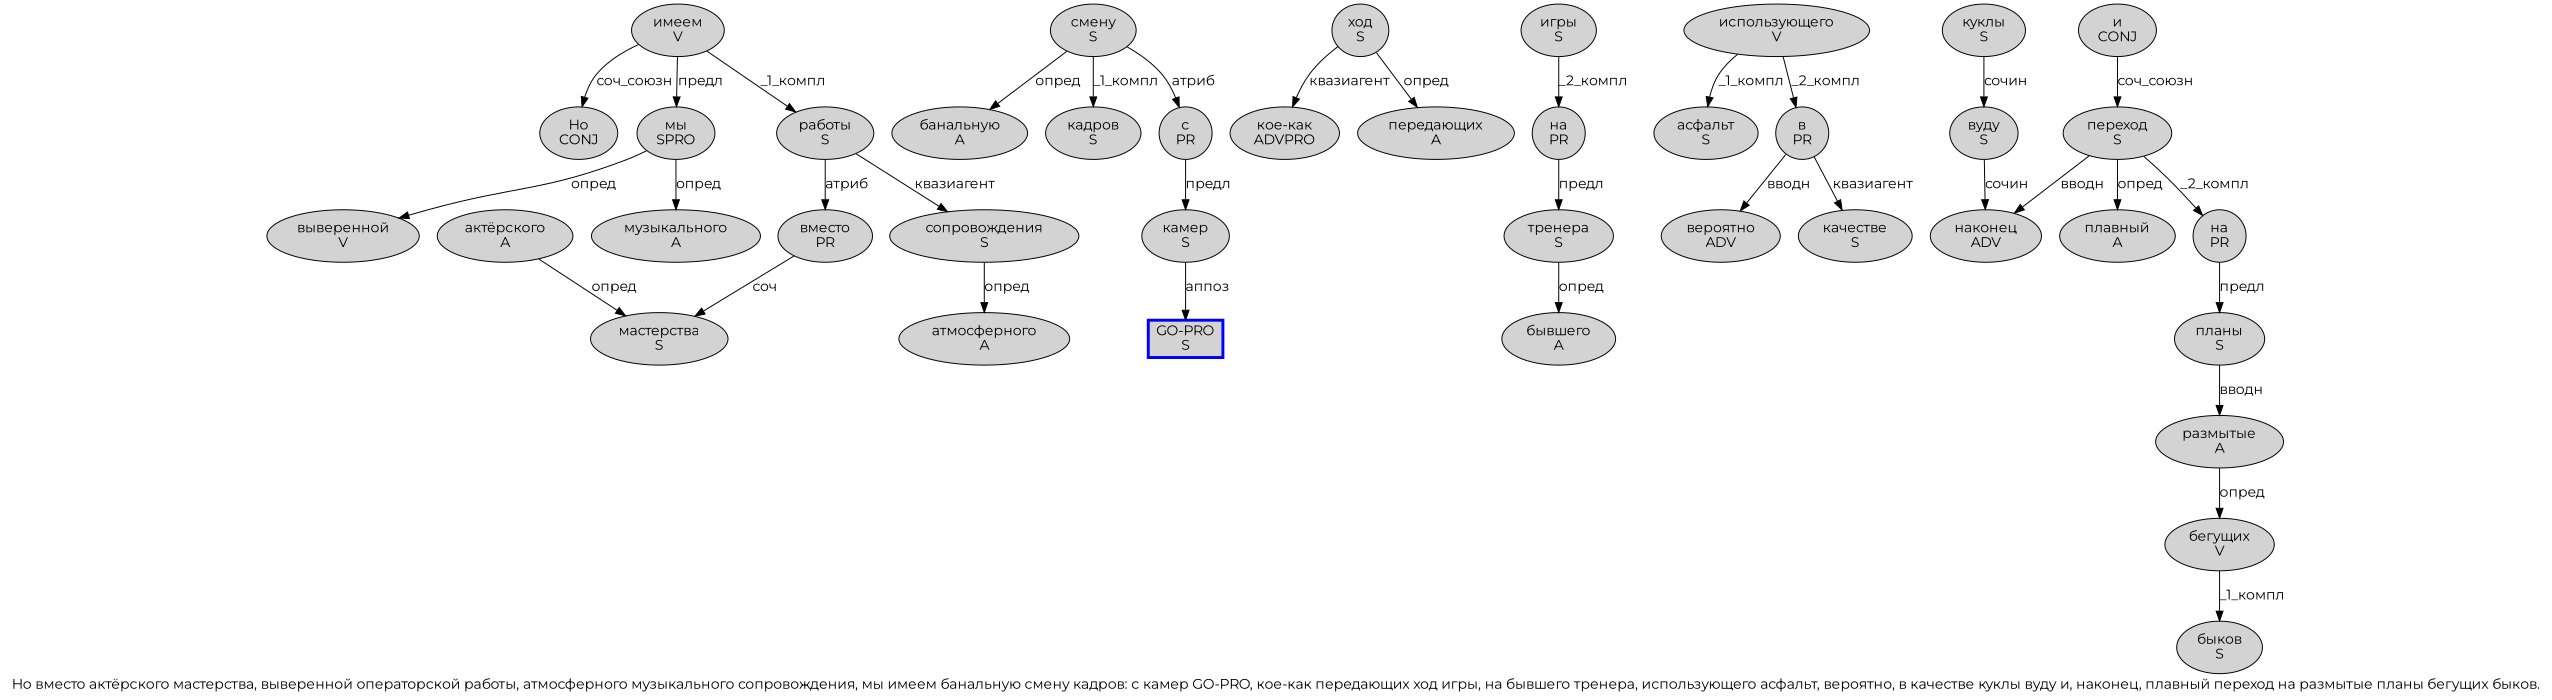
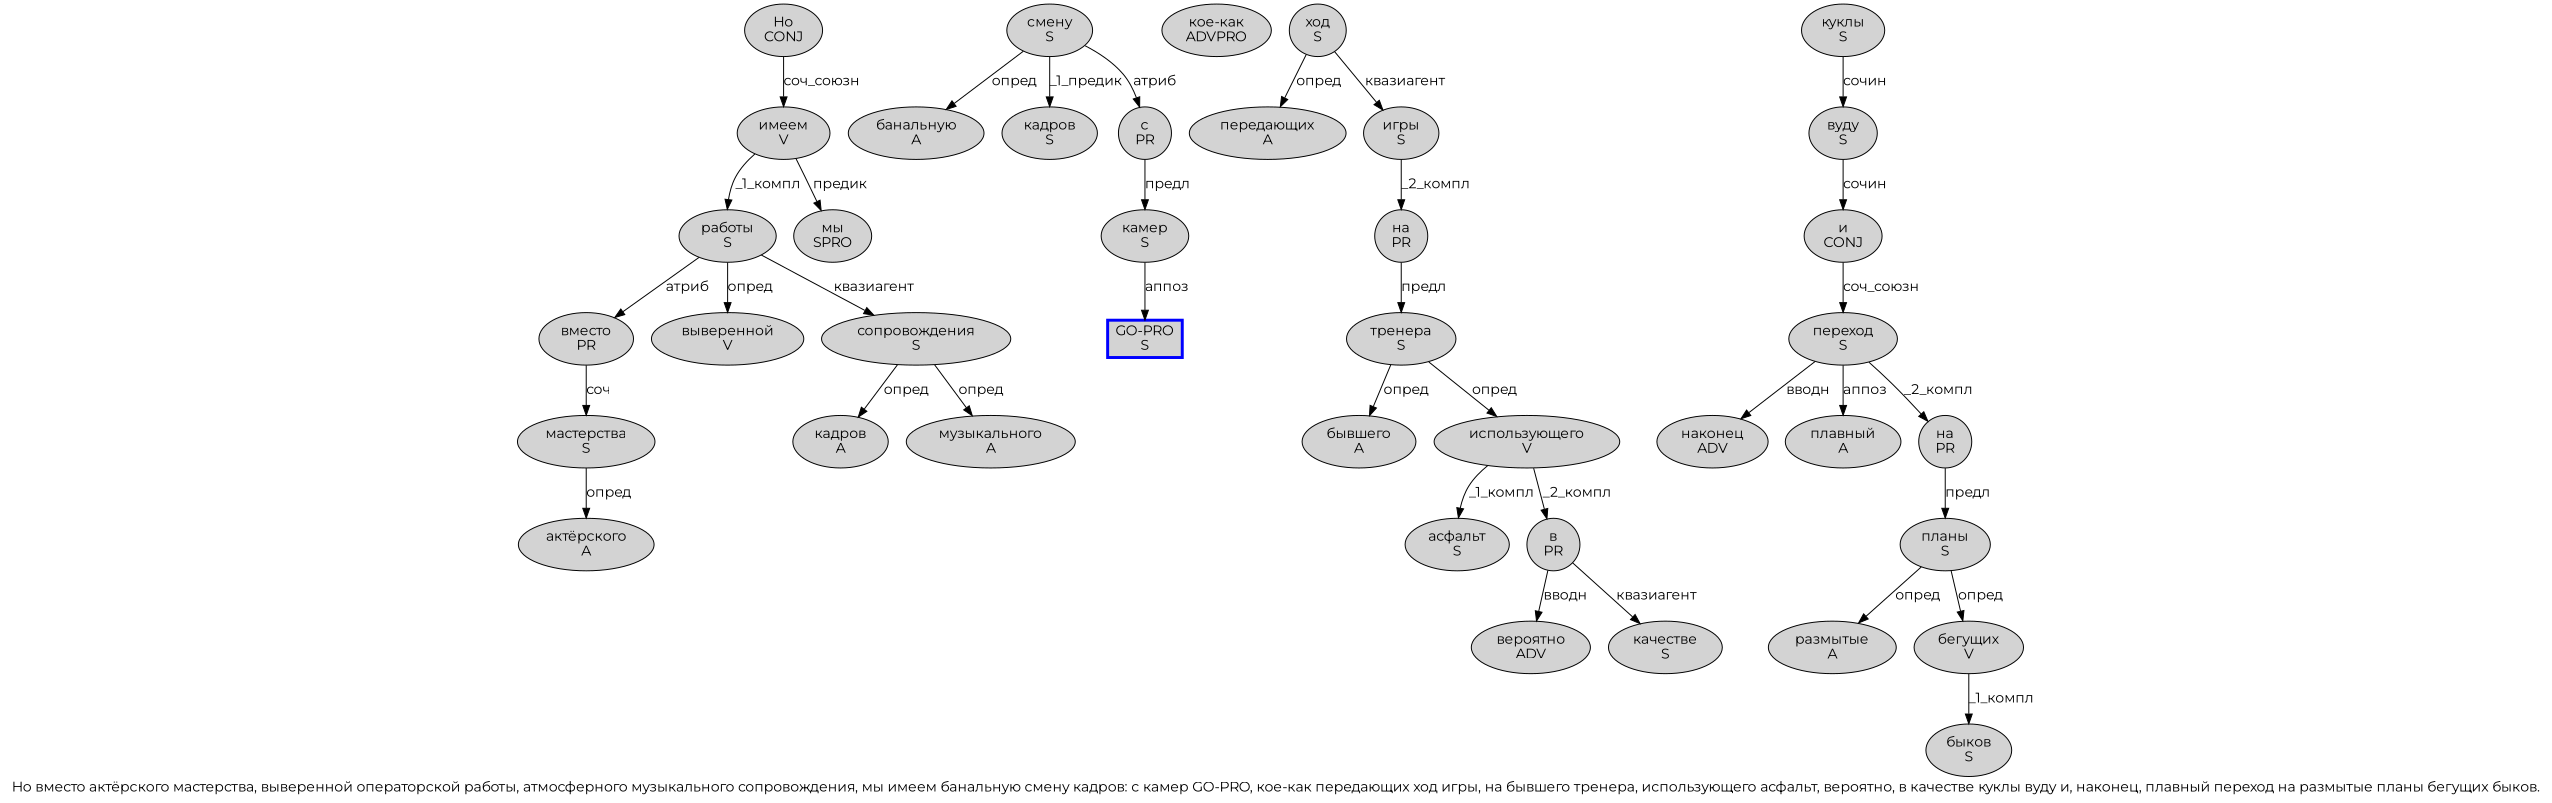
(606, 65) -> (784, 77)
(1313, 69) -> (1356, 77)
(701, 82) -> (840, 185)
(1126, 82) -> (1086, 82)
(676, 180) -> (951, 386)
(1985, 180) -> (1843, 180)
(2140, 185) -> (1865, 390)
(529, 188) -> (728, 282)
(578, 285) -> (586, 488)
(984, 339) -> (841, 442)
none -> (1459, 386)
(2242, 390) -> (1918, 596)
(2220, 488) -> (1956, 591)
